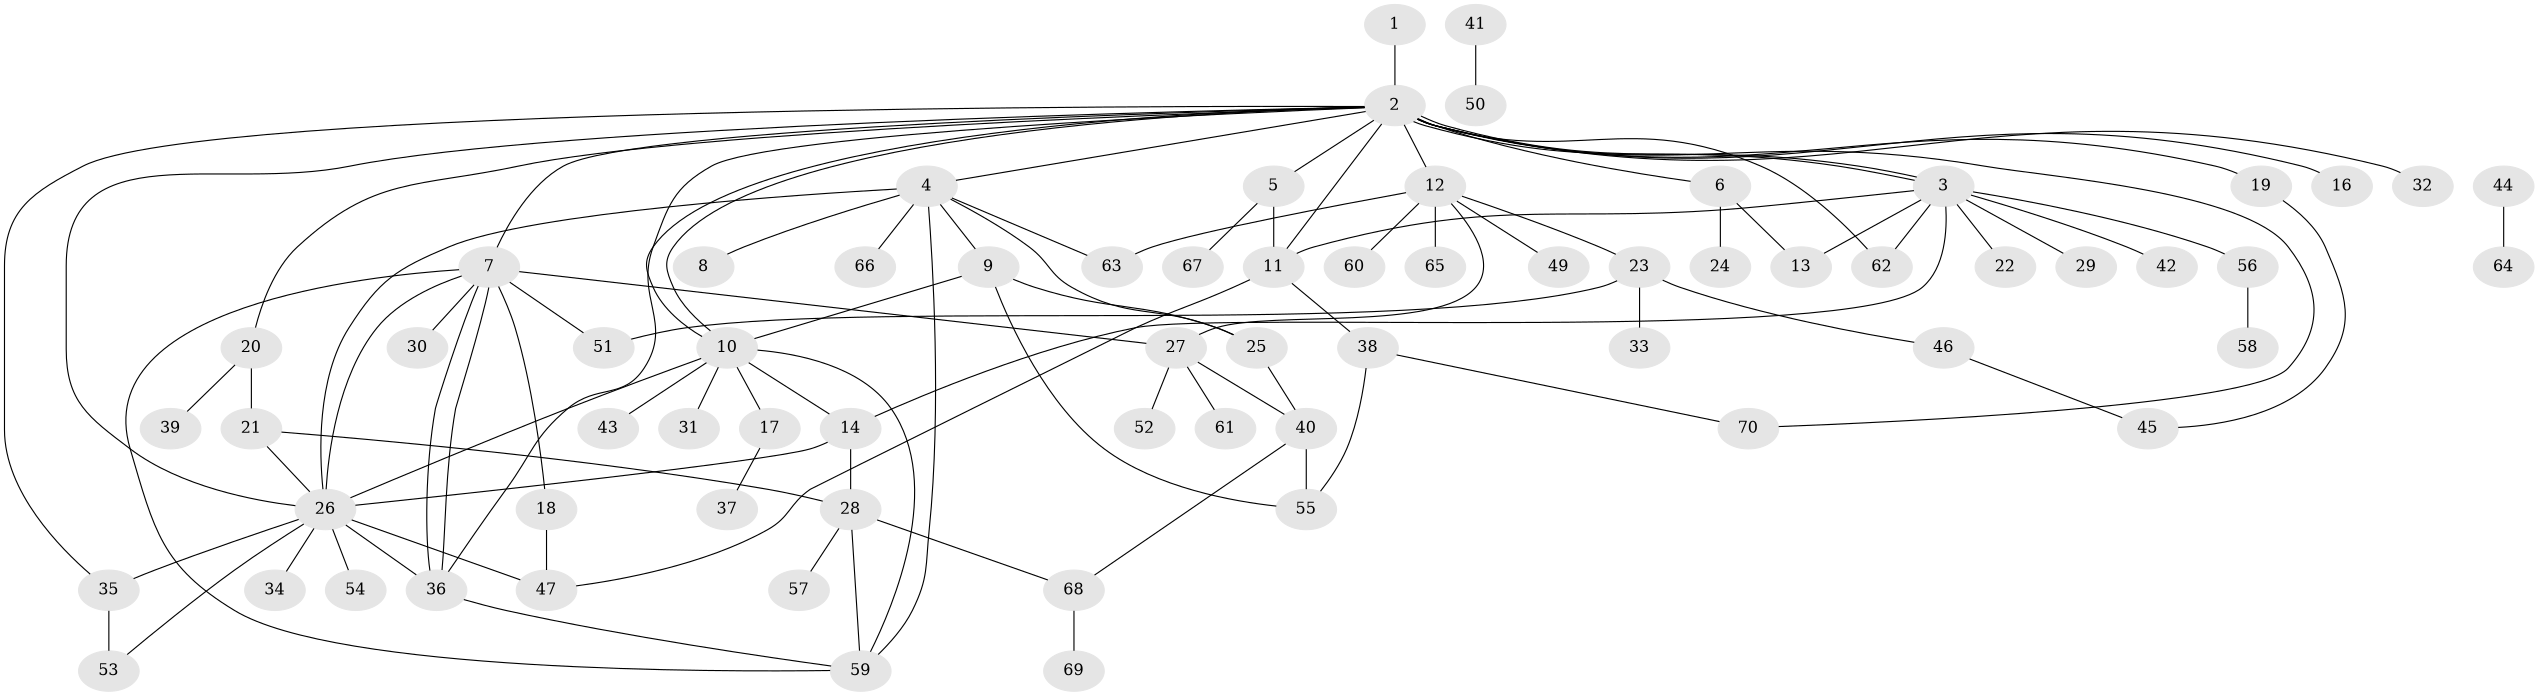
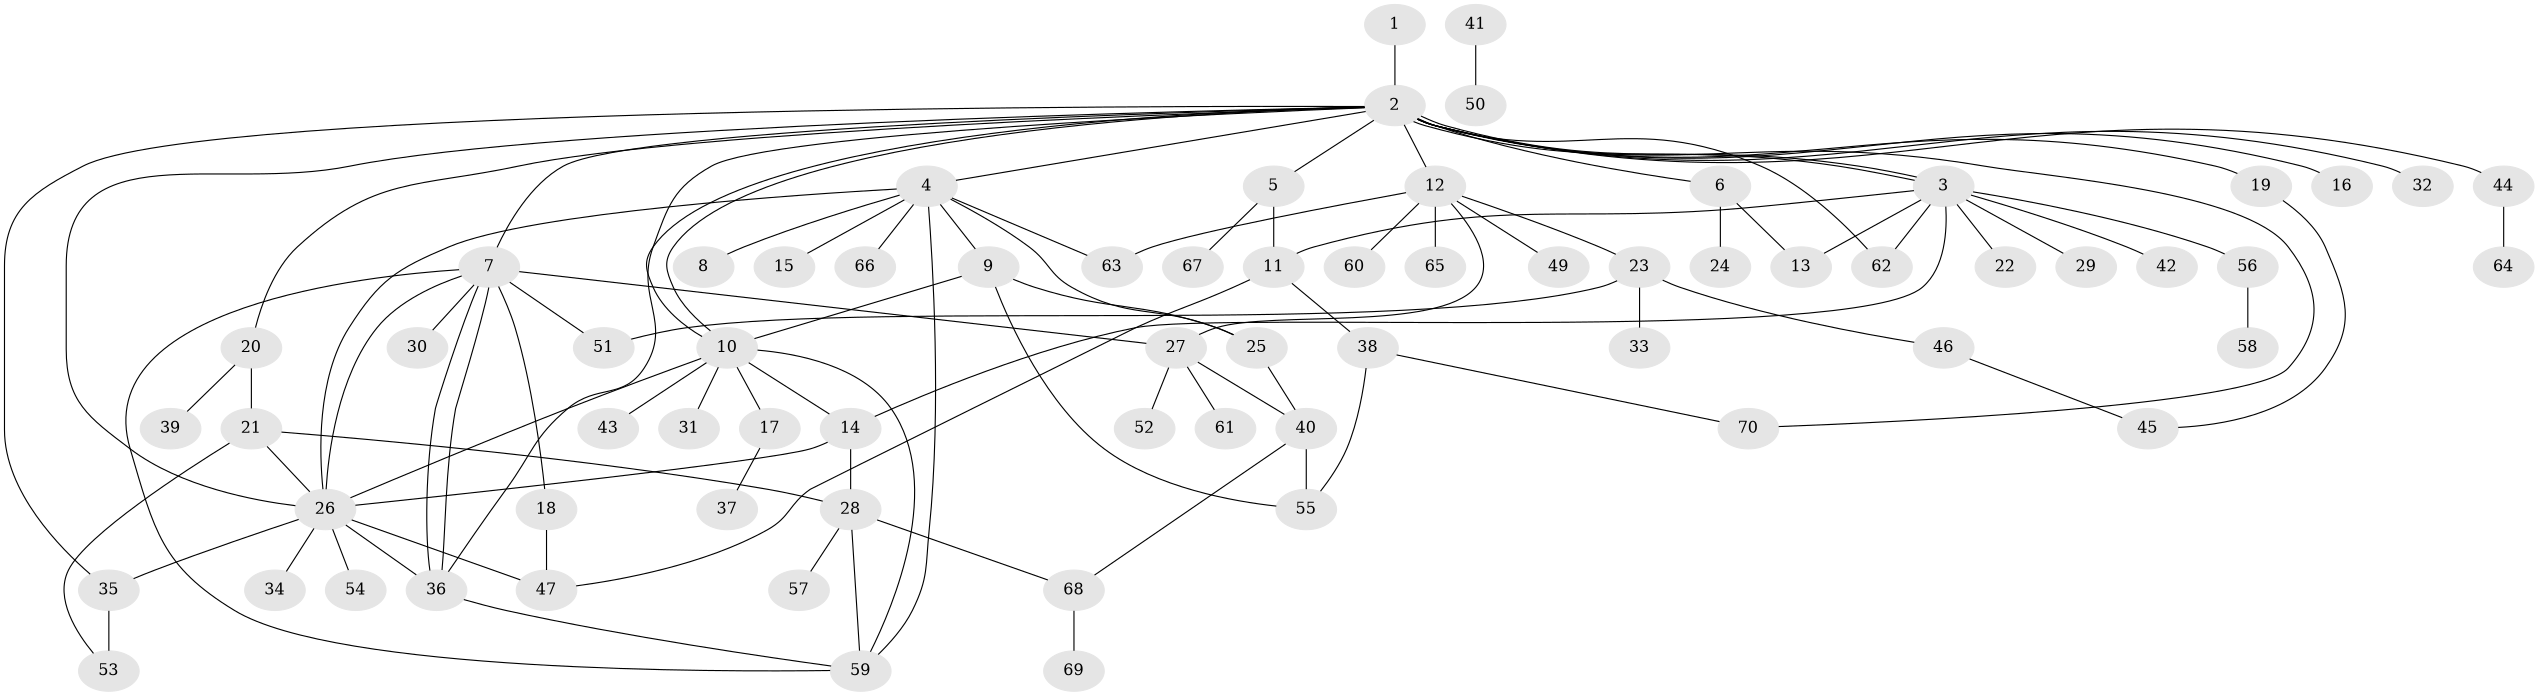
(1334, 186) -> (1949, 146)
none -> (784, 267)
(213, 586) -> (107, 528)
